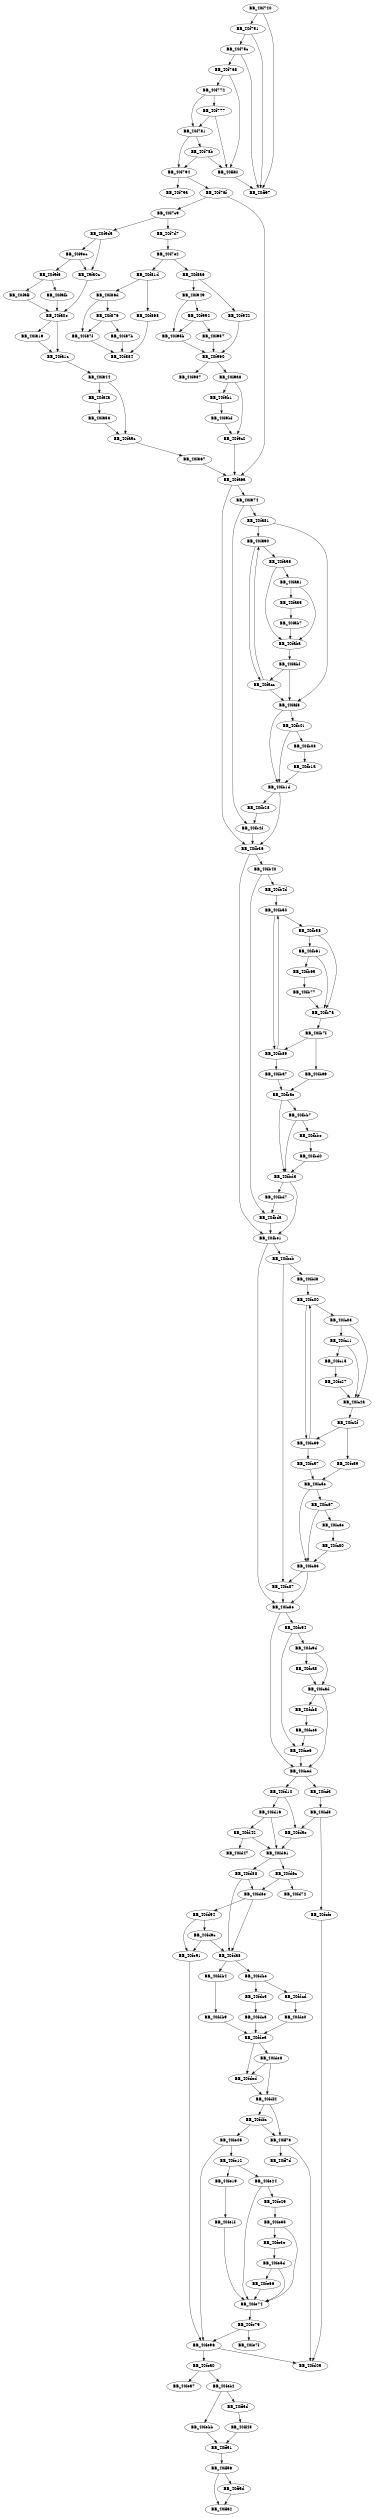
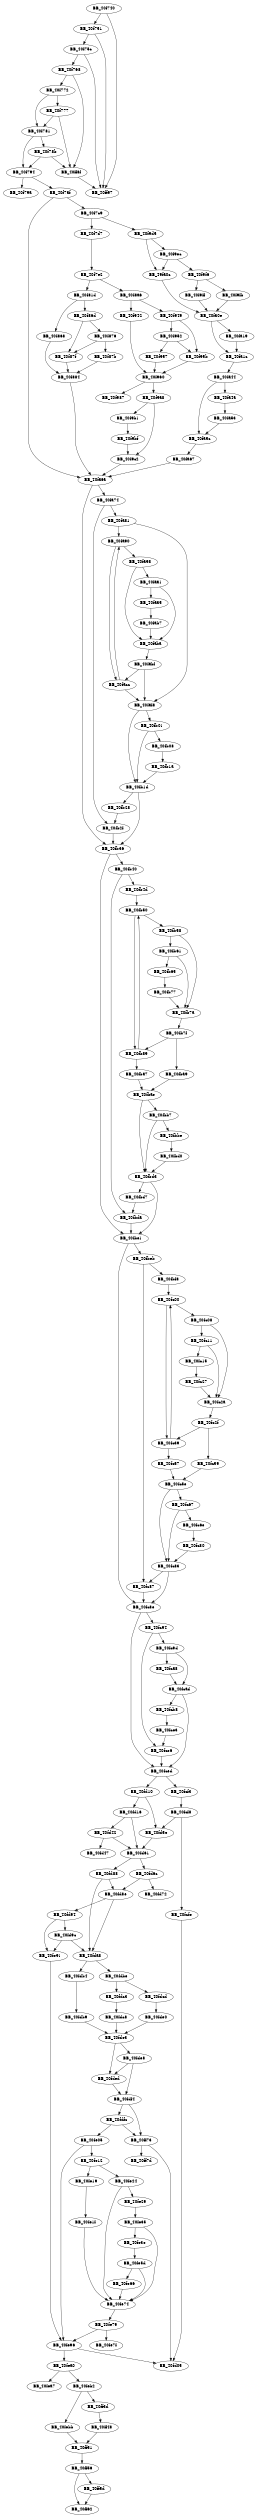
none -> (75, 429)
